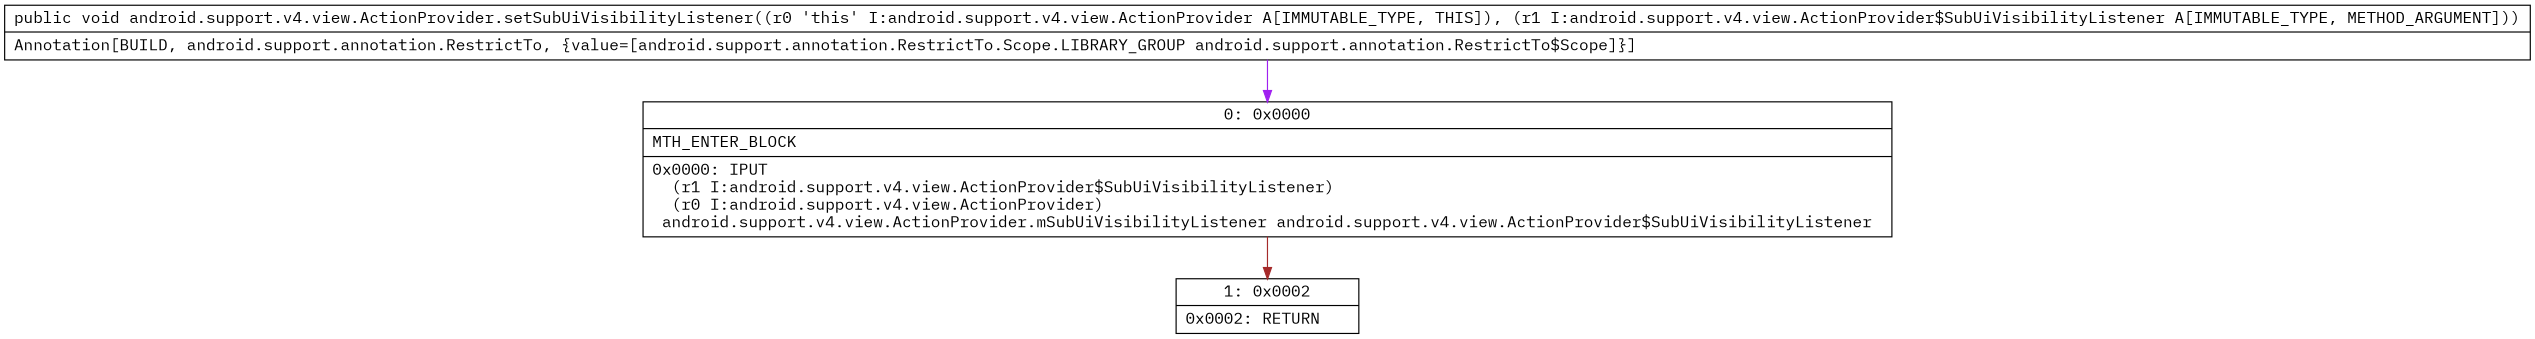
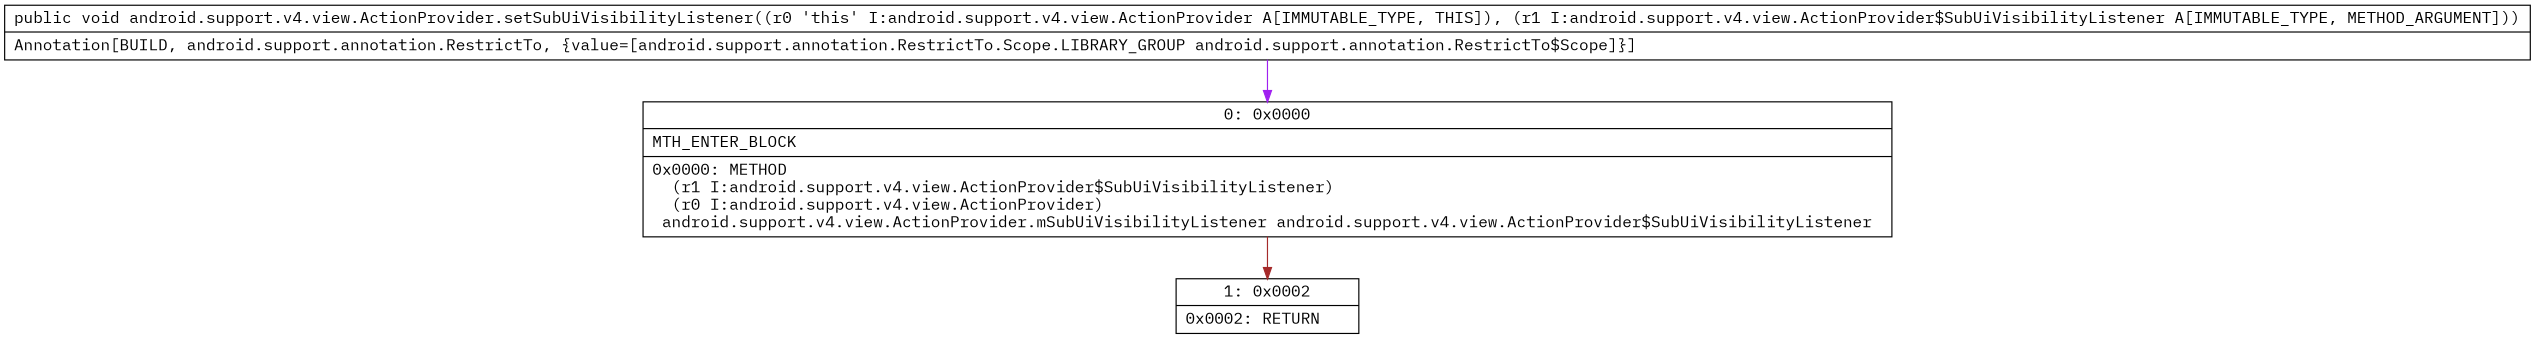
(720, 170) -> (730, 170)
